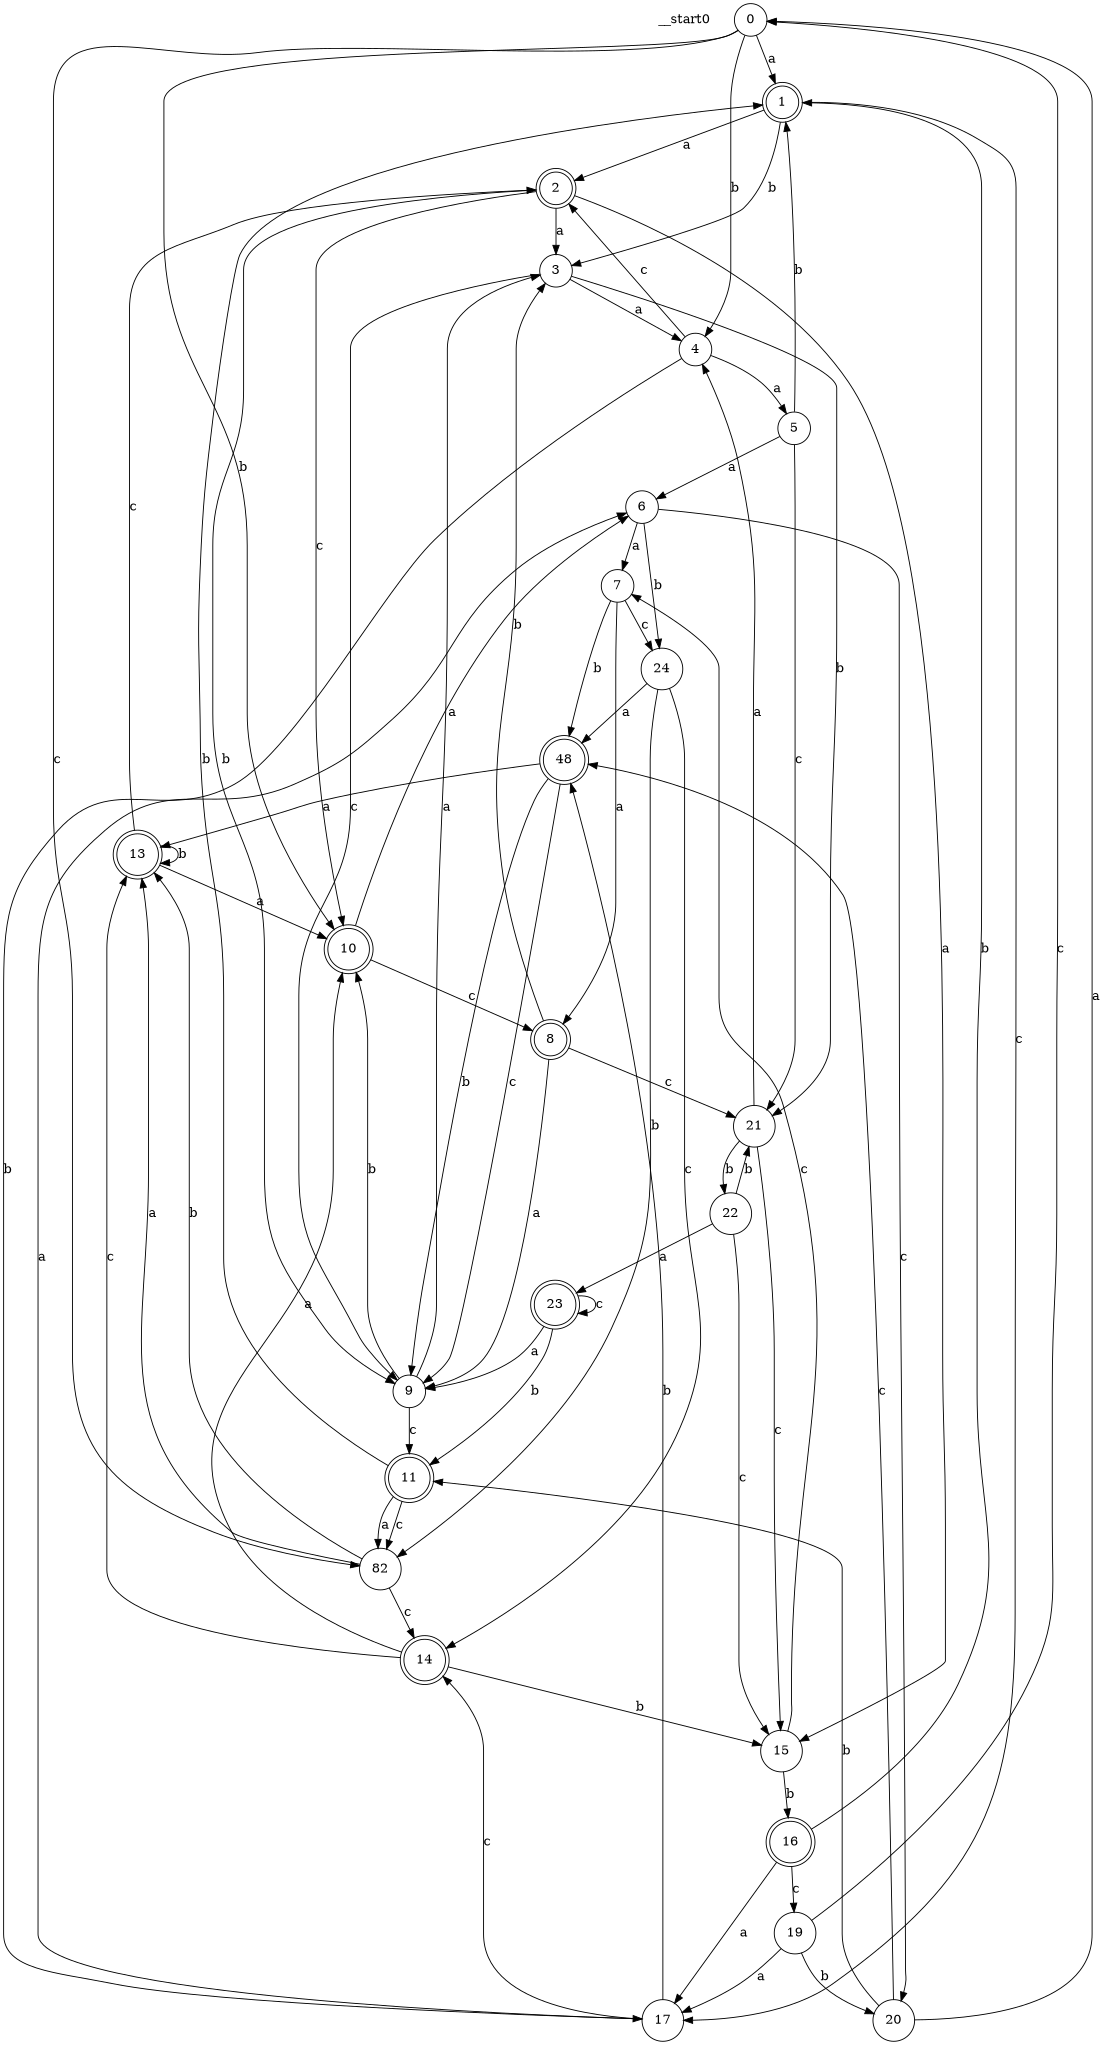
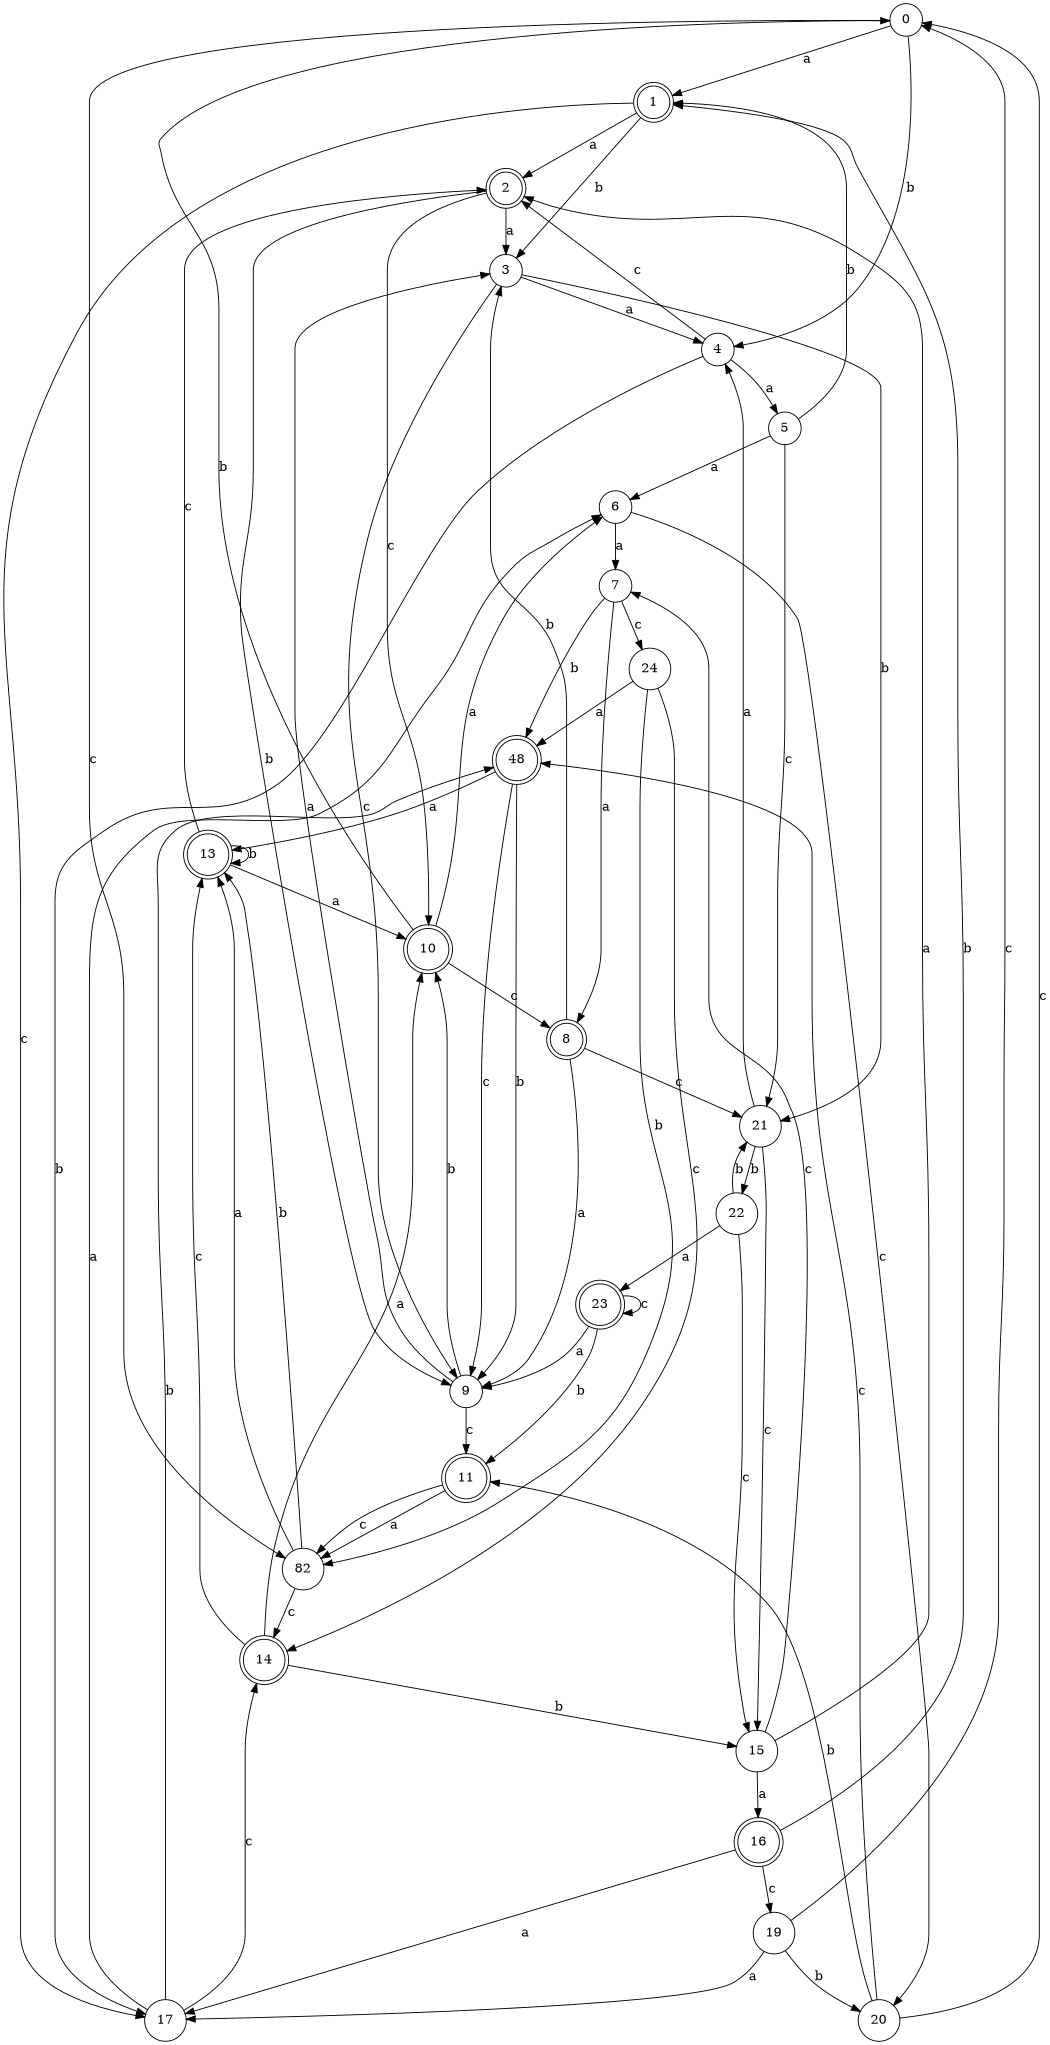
(685, 20) -> none
(164, 235) -> (173, 192)
(651, 581) -> none
(199, 621) -> none
(941, 926) -> (922, 855)
(1096, 996) -> (1043, 996)
(791, 1795) -> (763, 1795)
